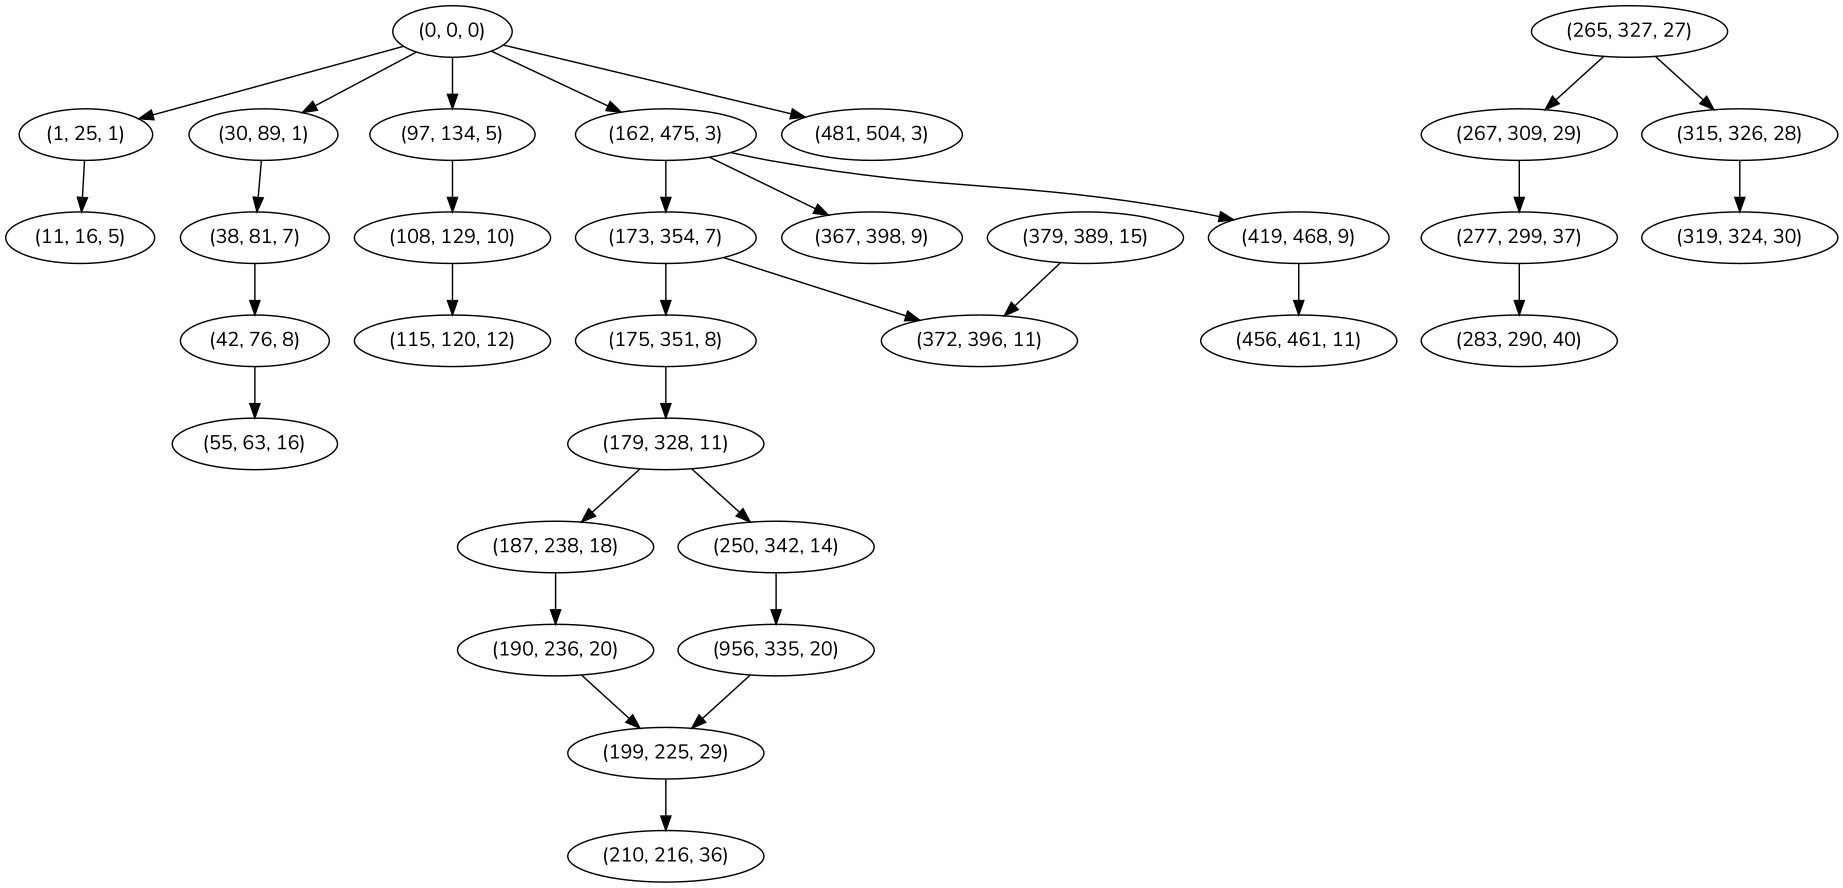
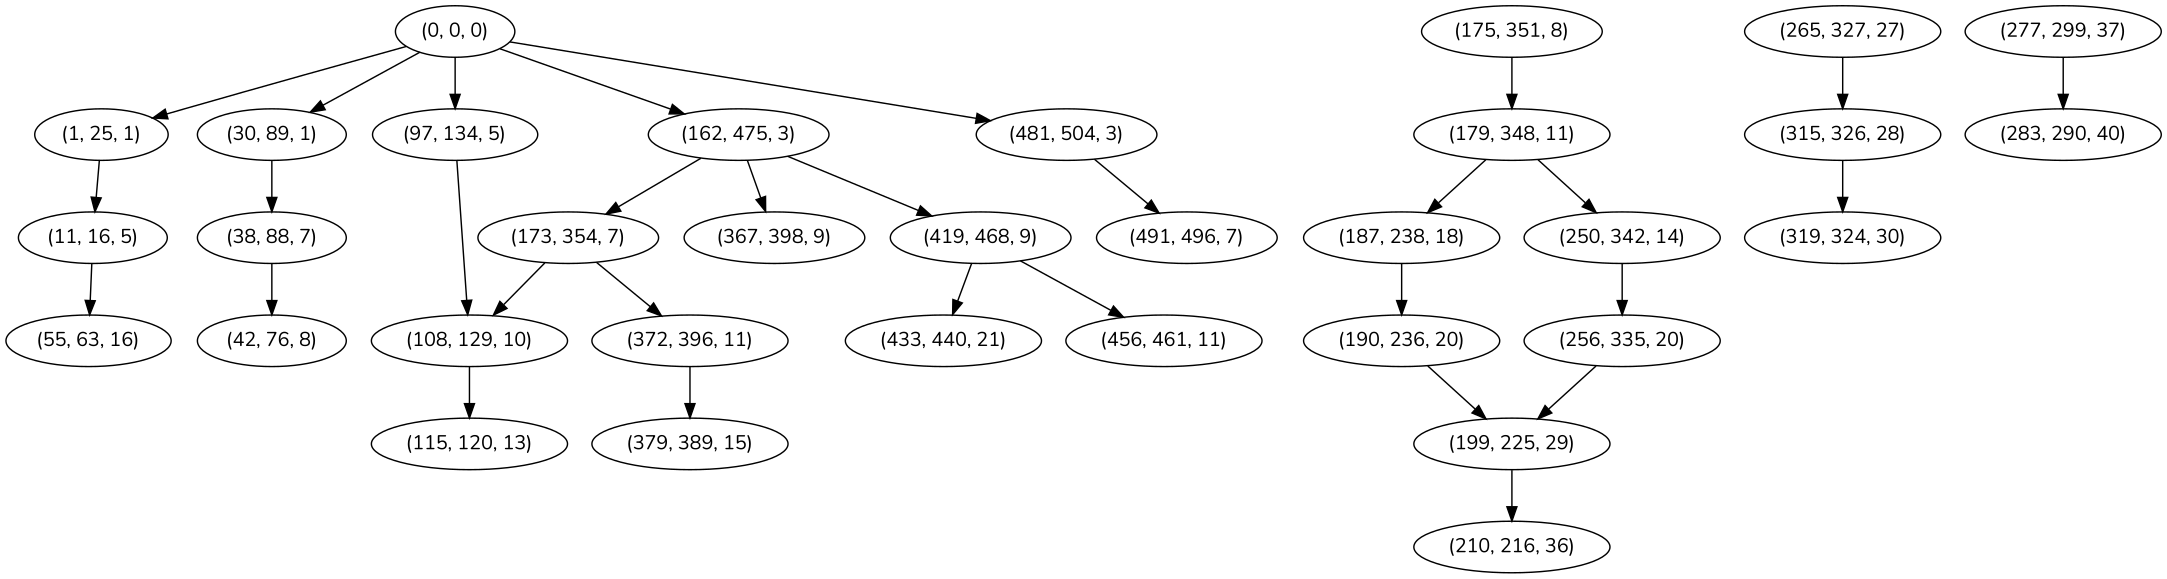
(1519, 135) -> none
(255, 238) -> (272, 238)
none -> (1187, 238)
(666, 282) -> (524, 284)
(1038, 284) -> (690, 385)
(452, 341) -> (469, 444)
none -> (943, 341)
(255, 385) -> (91, 282)
(666, 444) -> (1512, 135)
(776, 650) -> (1622, 341)
